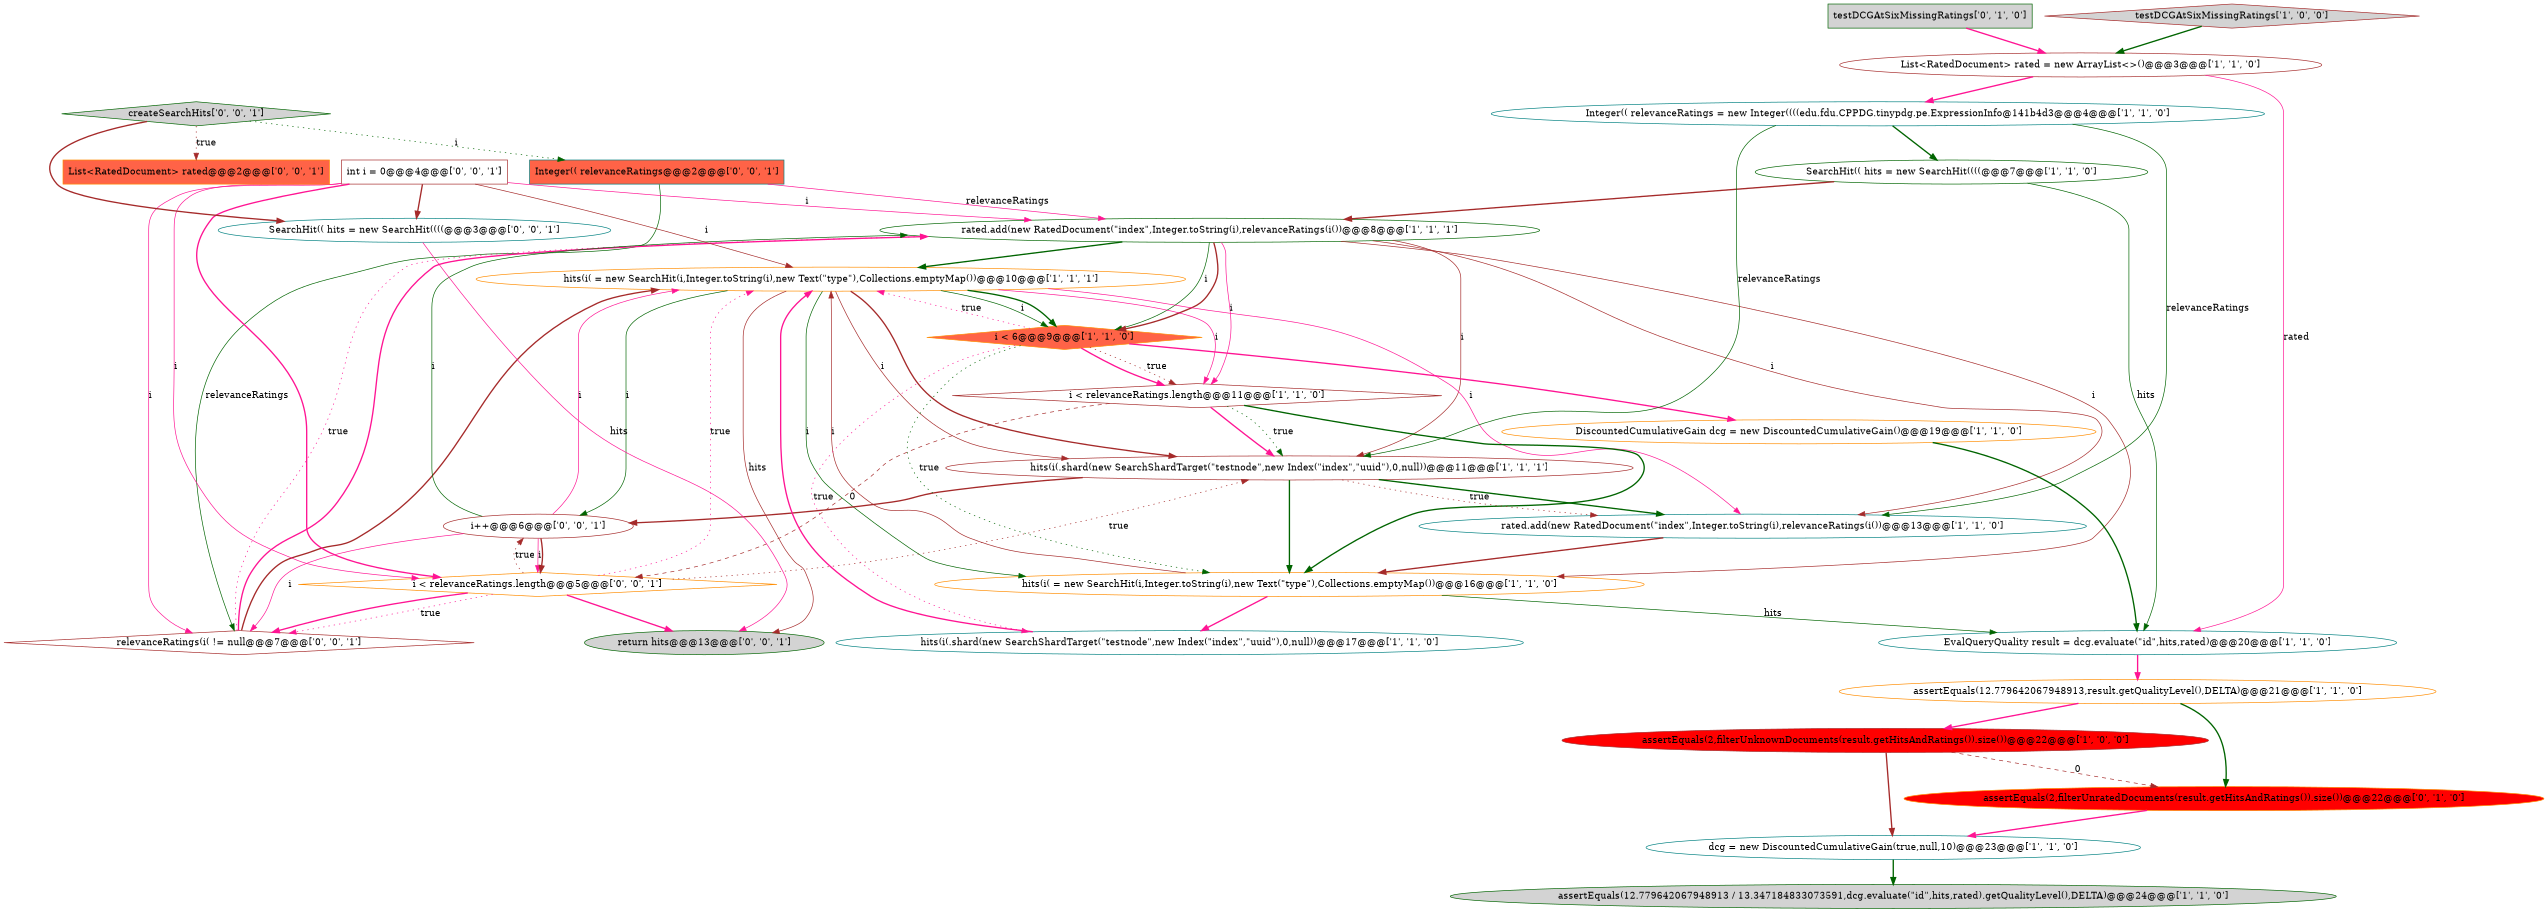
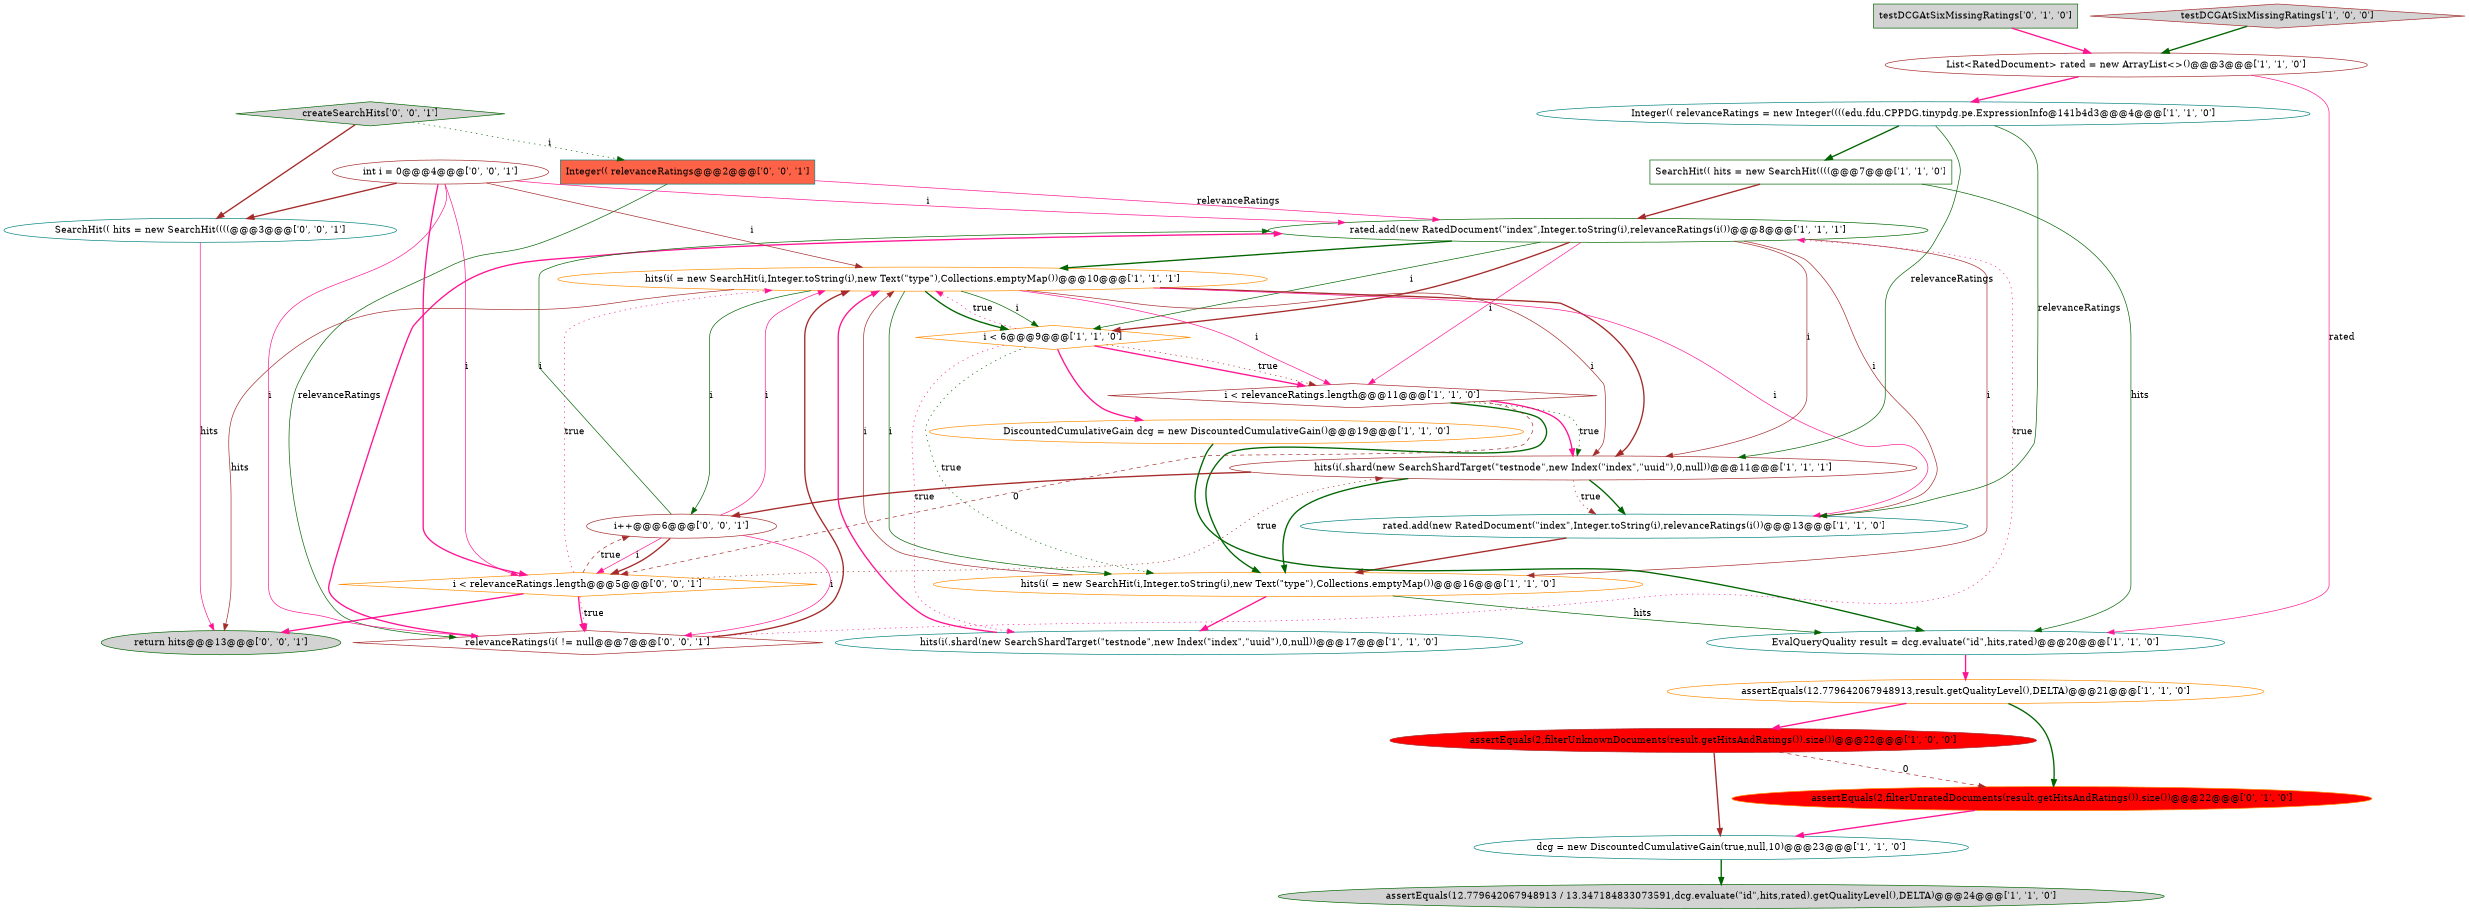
(196, 172) -> none
(425, 172) -> (441, 172)
(1951, 172) -> (1801, 172)
(1064, 337) -> (1053, 337)
(514, 559) -> (599, 551)
